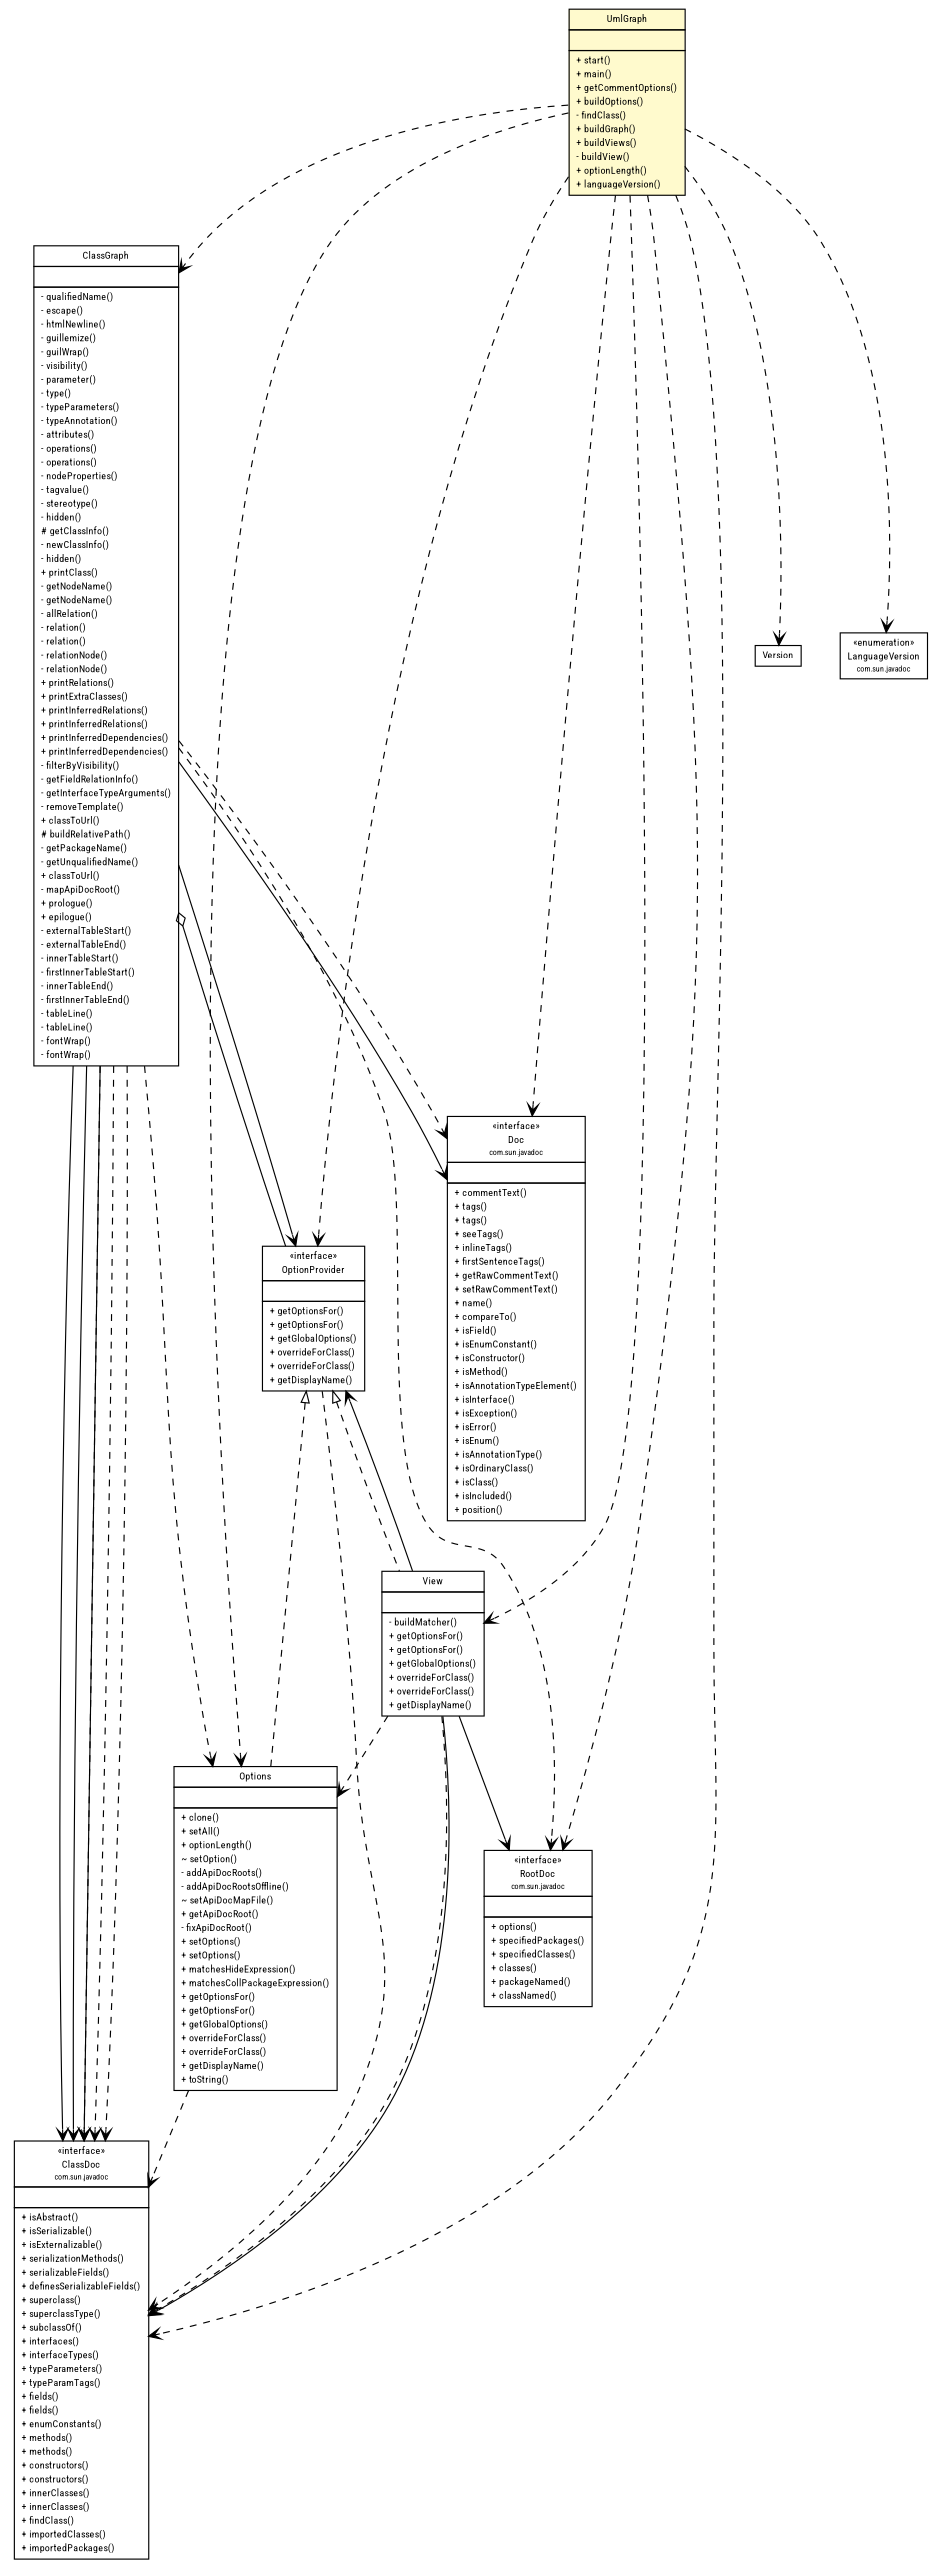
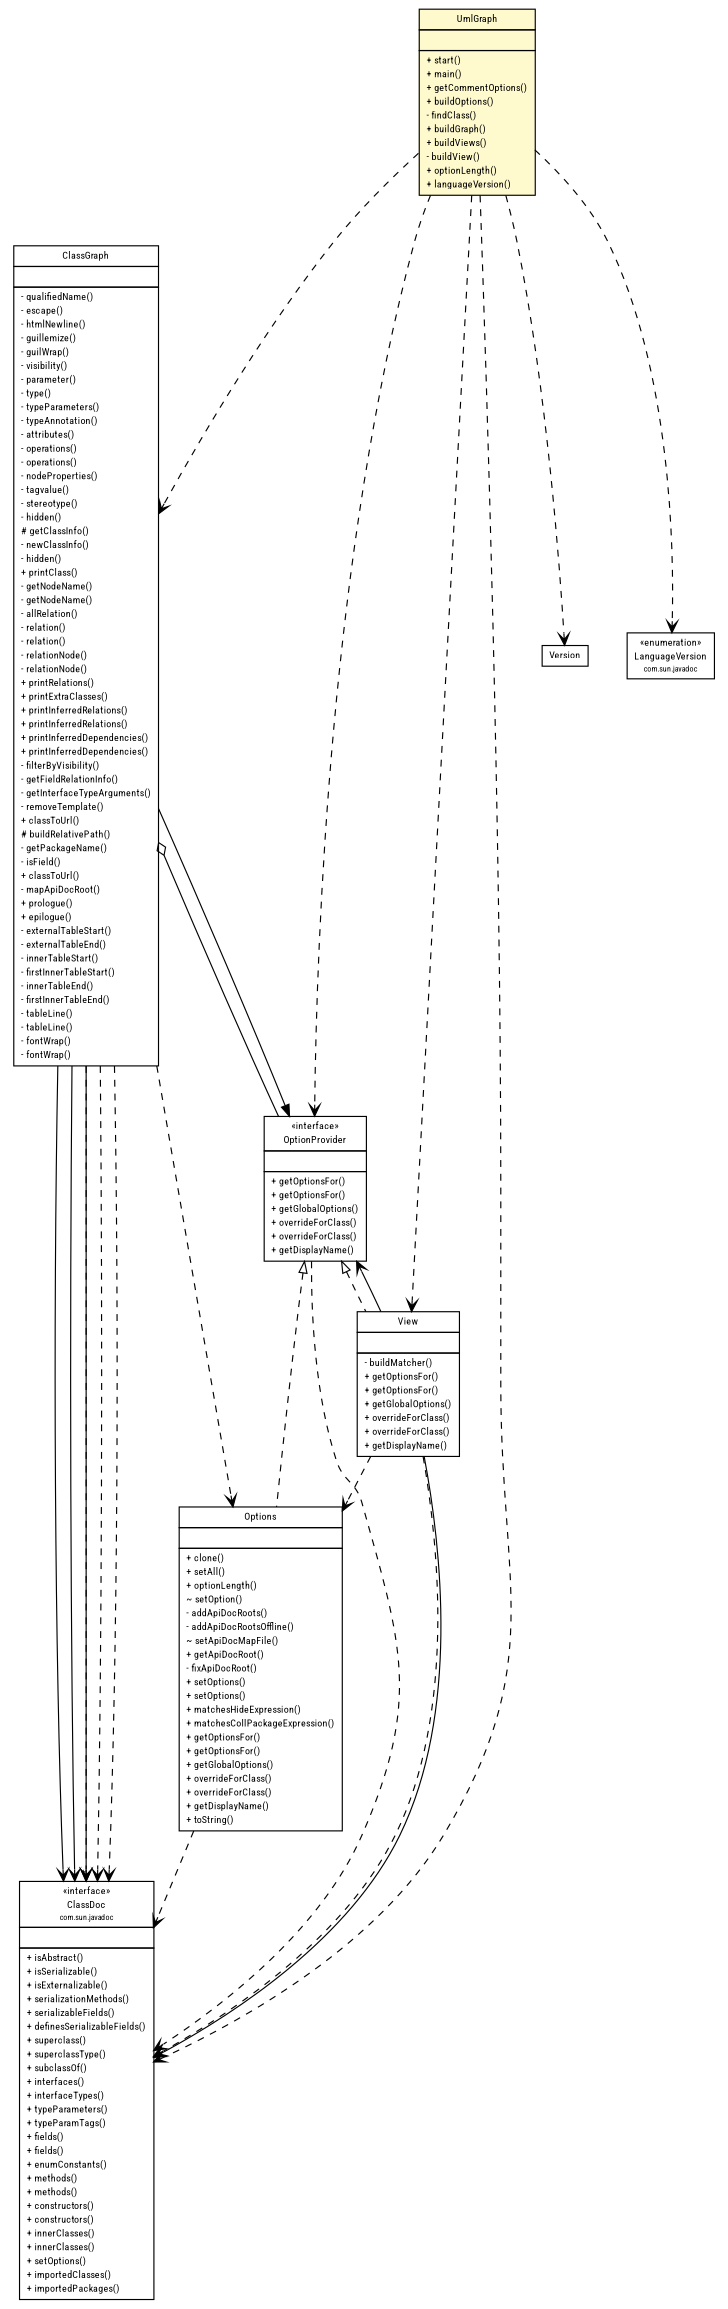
(215, 852) -> none
(90, 862) -> (41, 862)
(237, 1049) -> (223, 957)
(516, 1319) -> none
(538, 1929) -> none
(48, 2521) -> (57, 2261)
